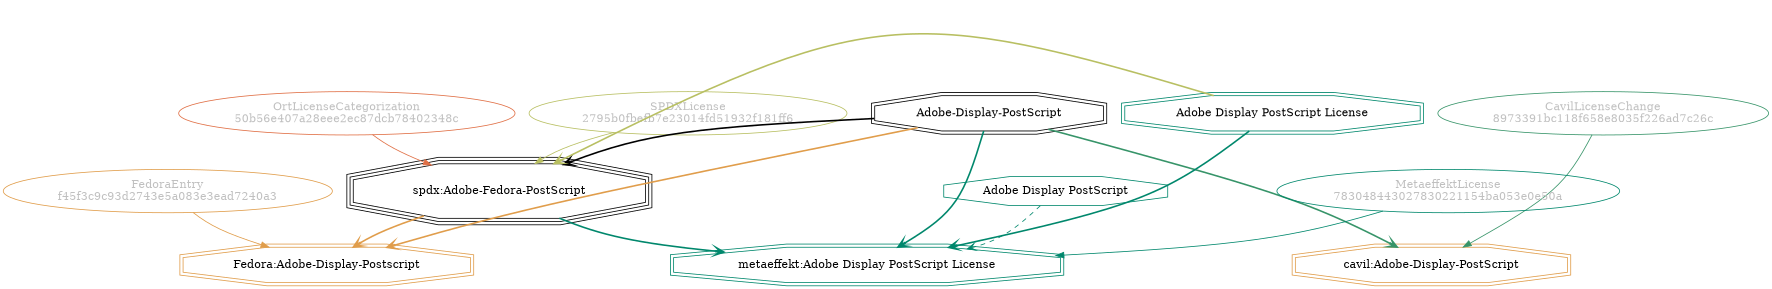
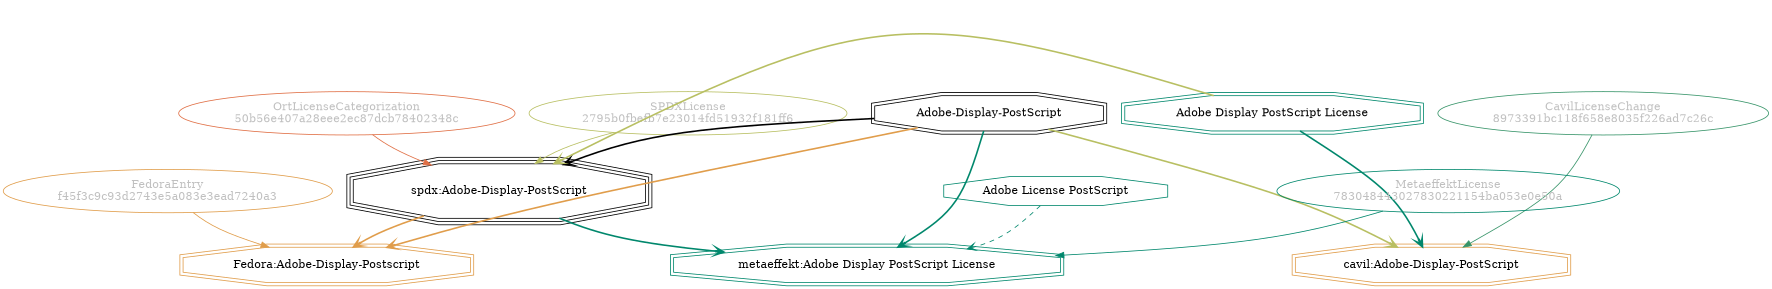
(1222, 178) -> (1222, 178)
(499, 191) -> (499, 191)
(1056, 191) -> (1056, 191)
(1111, 208) -> (1368, 177)
